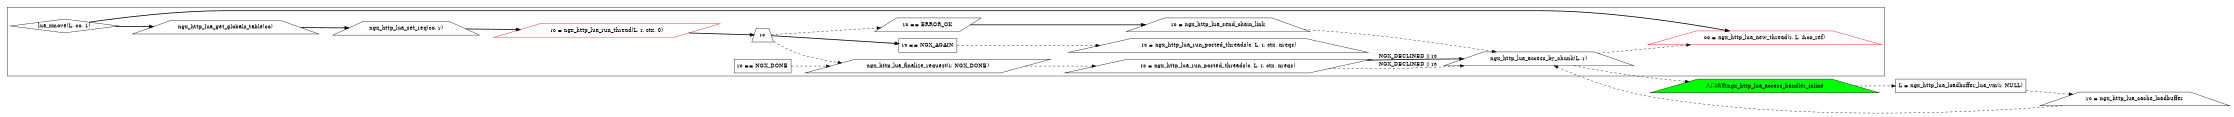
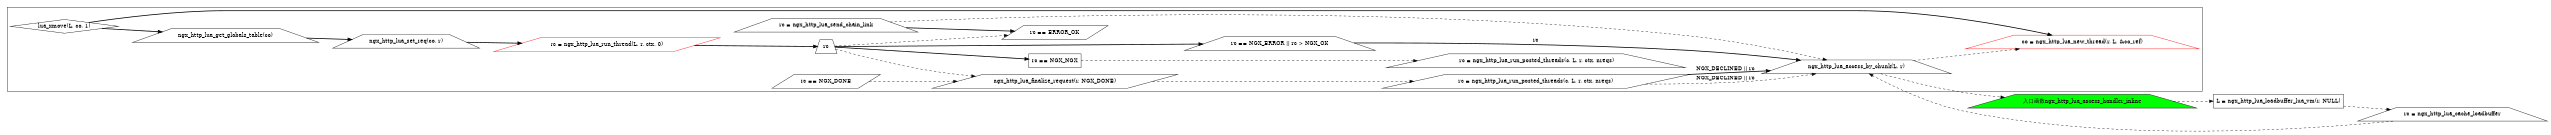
(1056, 25) -> (958, 29)
none -> (1280, 44)
(928, 45) -> (1055, 61)
(763, 66) -> (826, 81)
